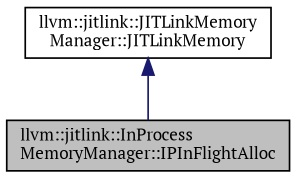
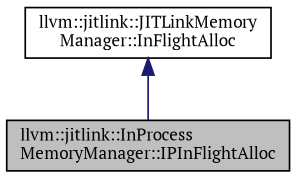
(148, 33) -> (148, 33)
